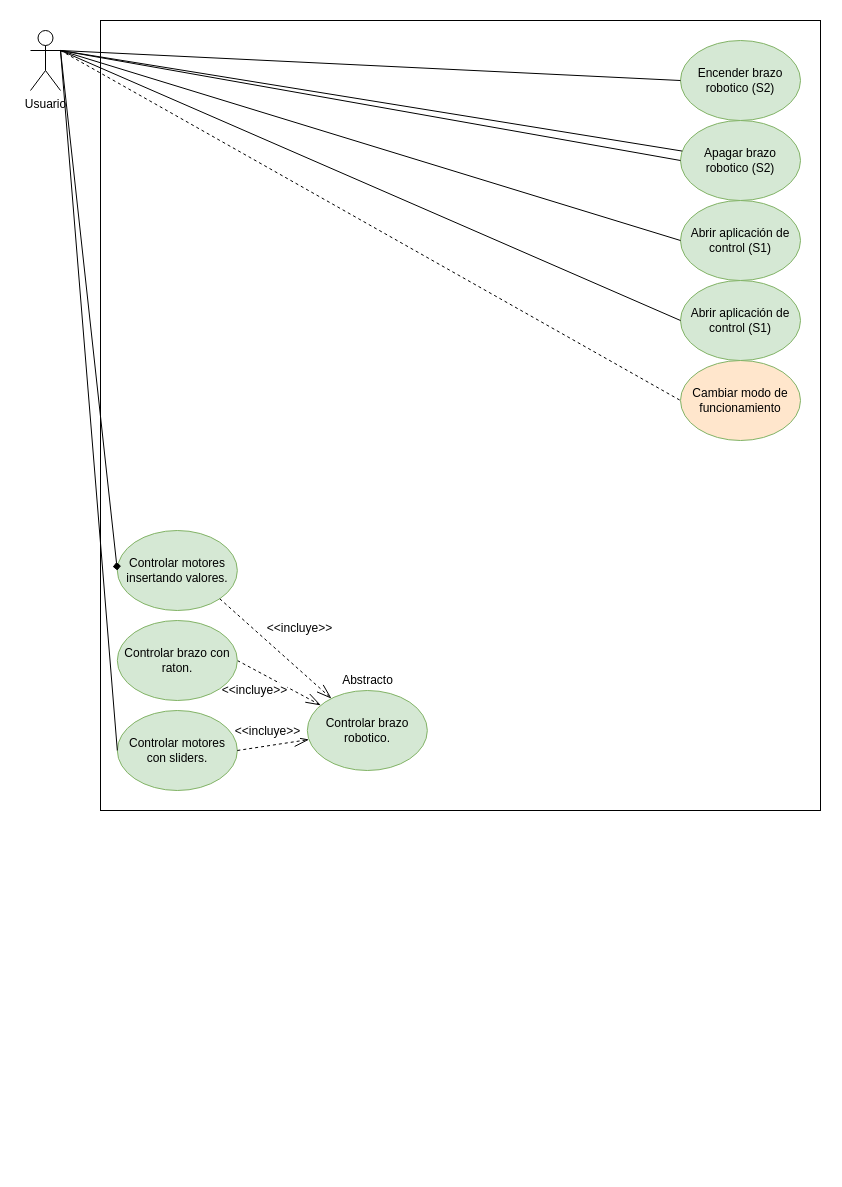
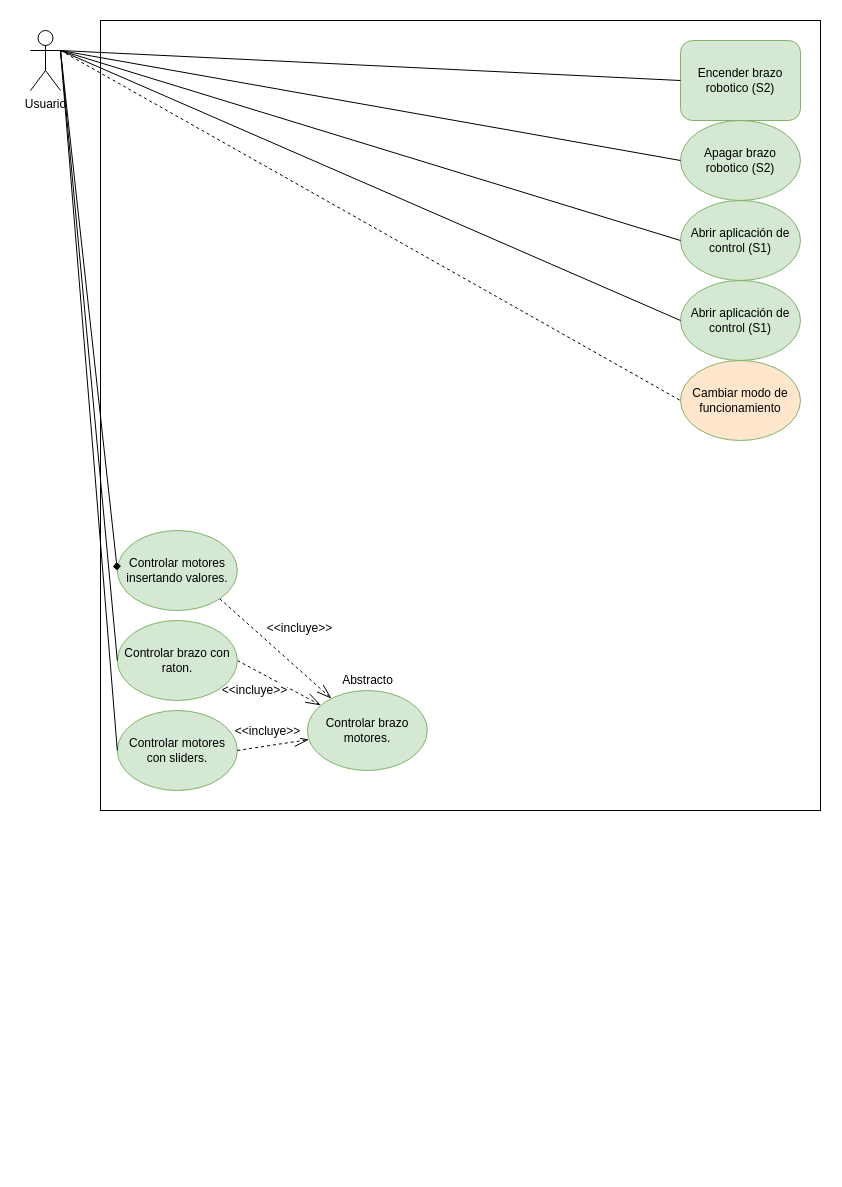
(741, 81) -> (741, 81)
(407, 107) -> (86, 325)
(368, 731) -> (368, 731)
